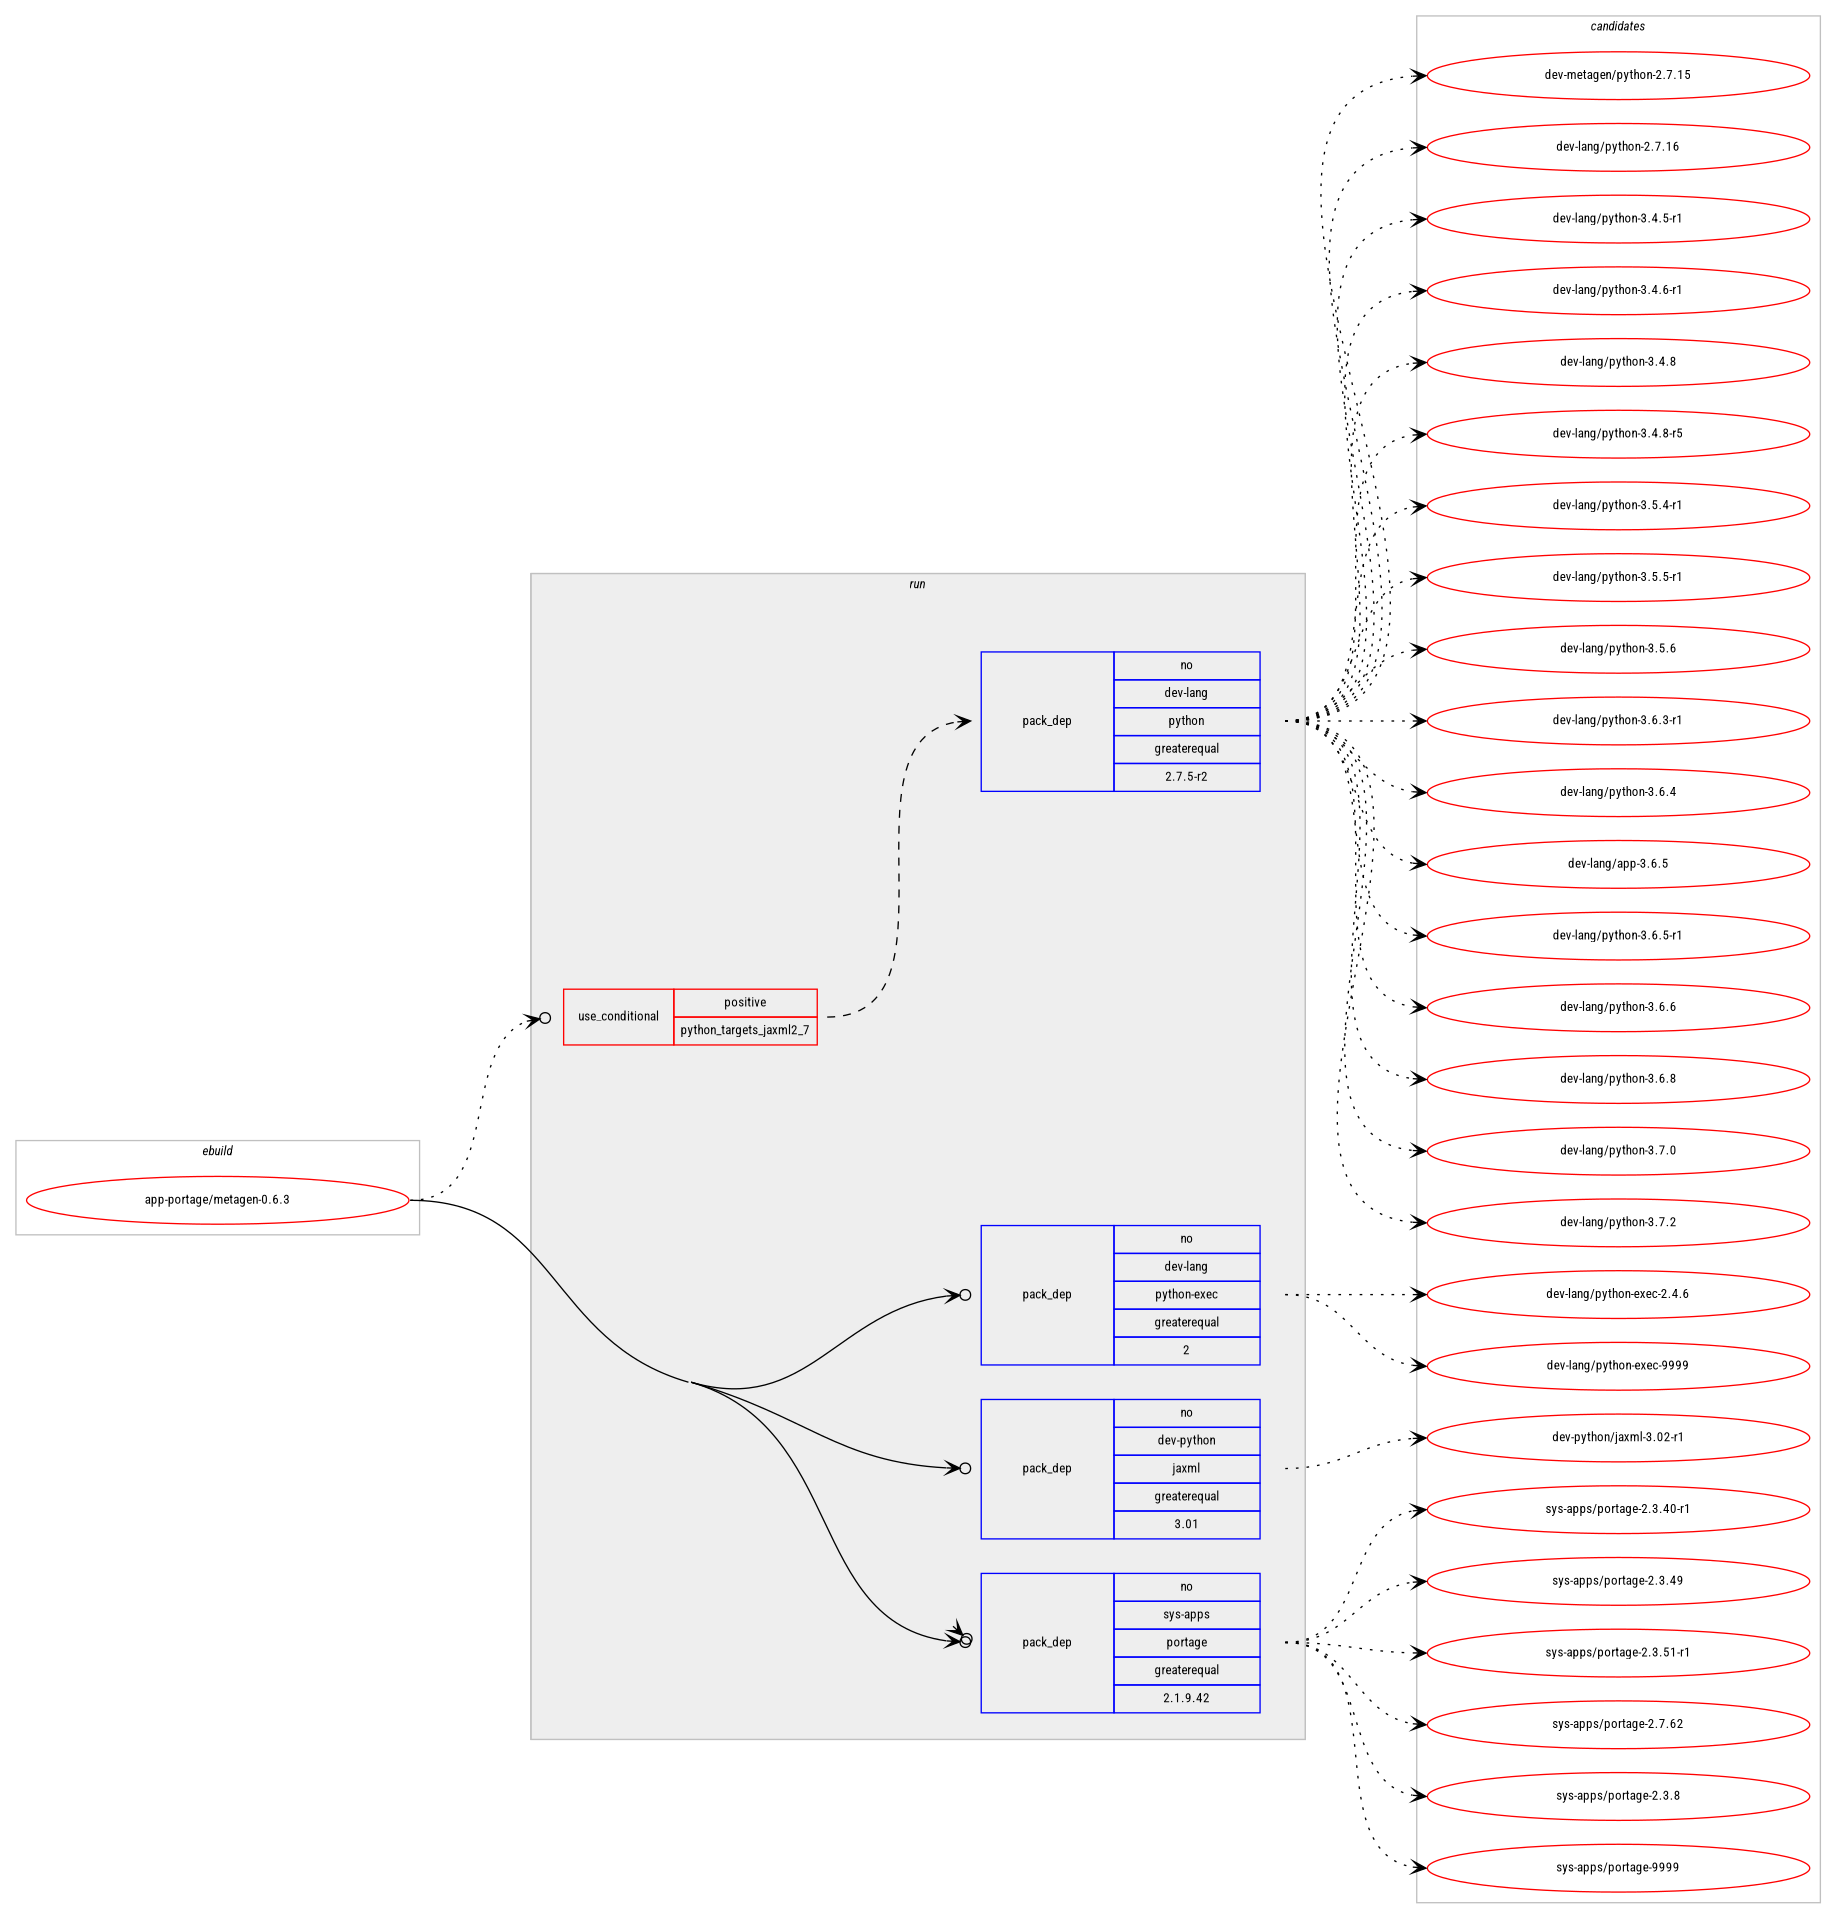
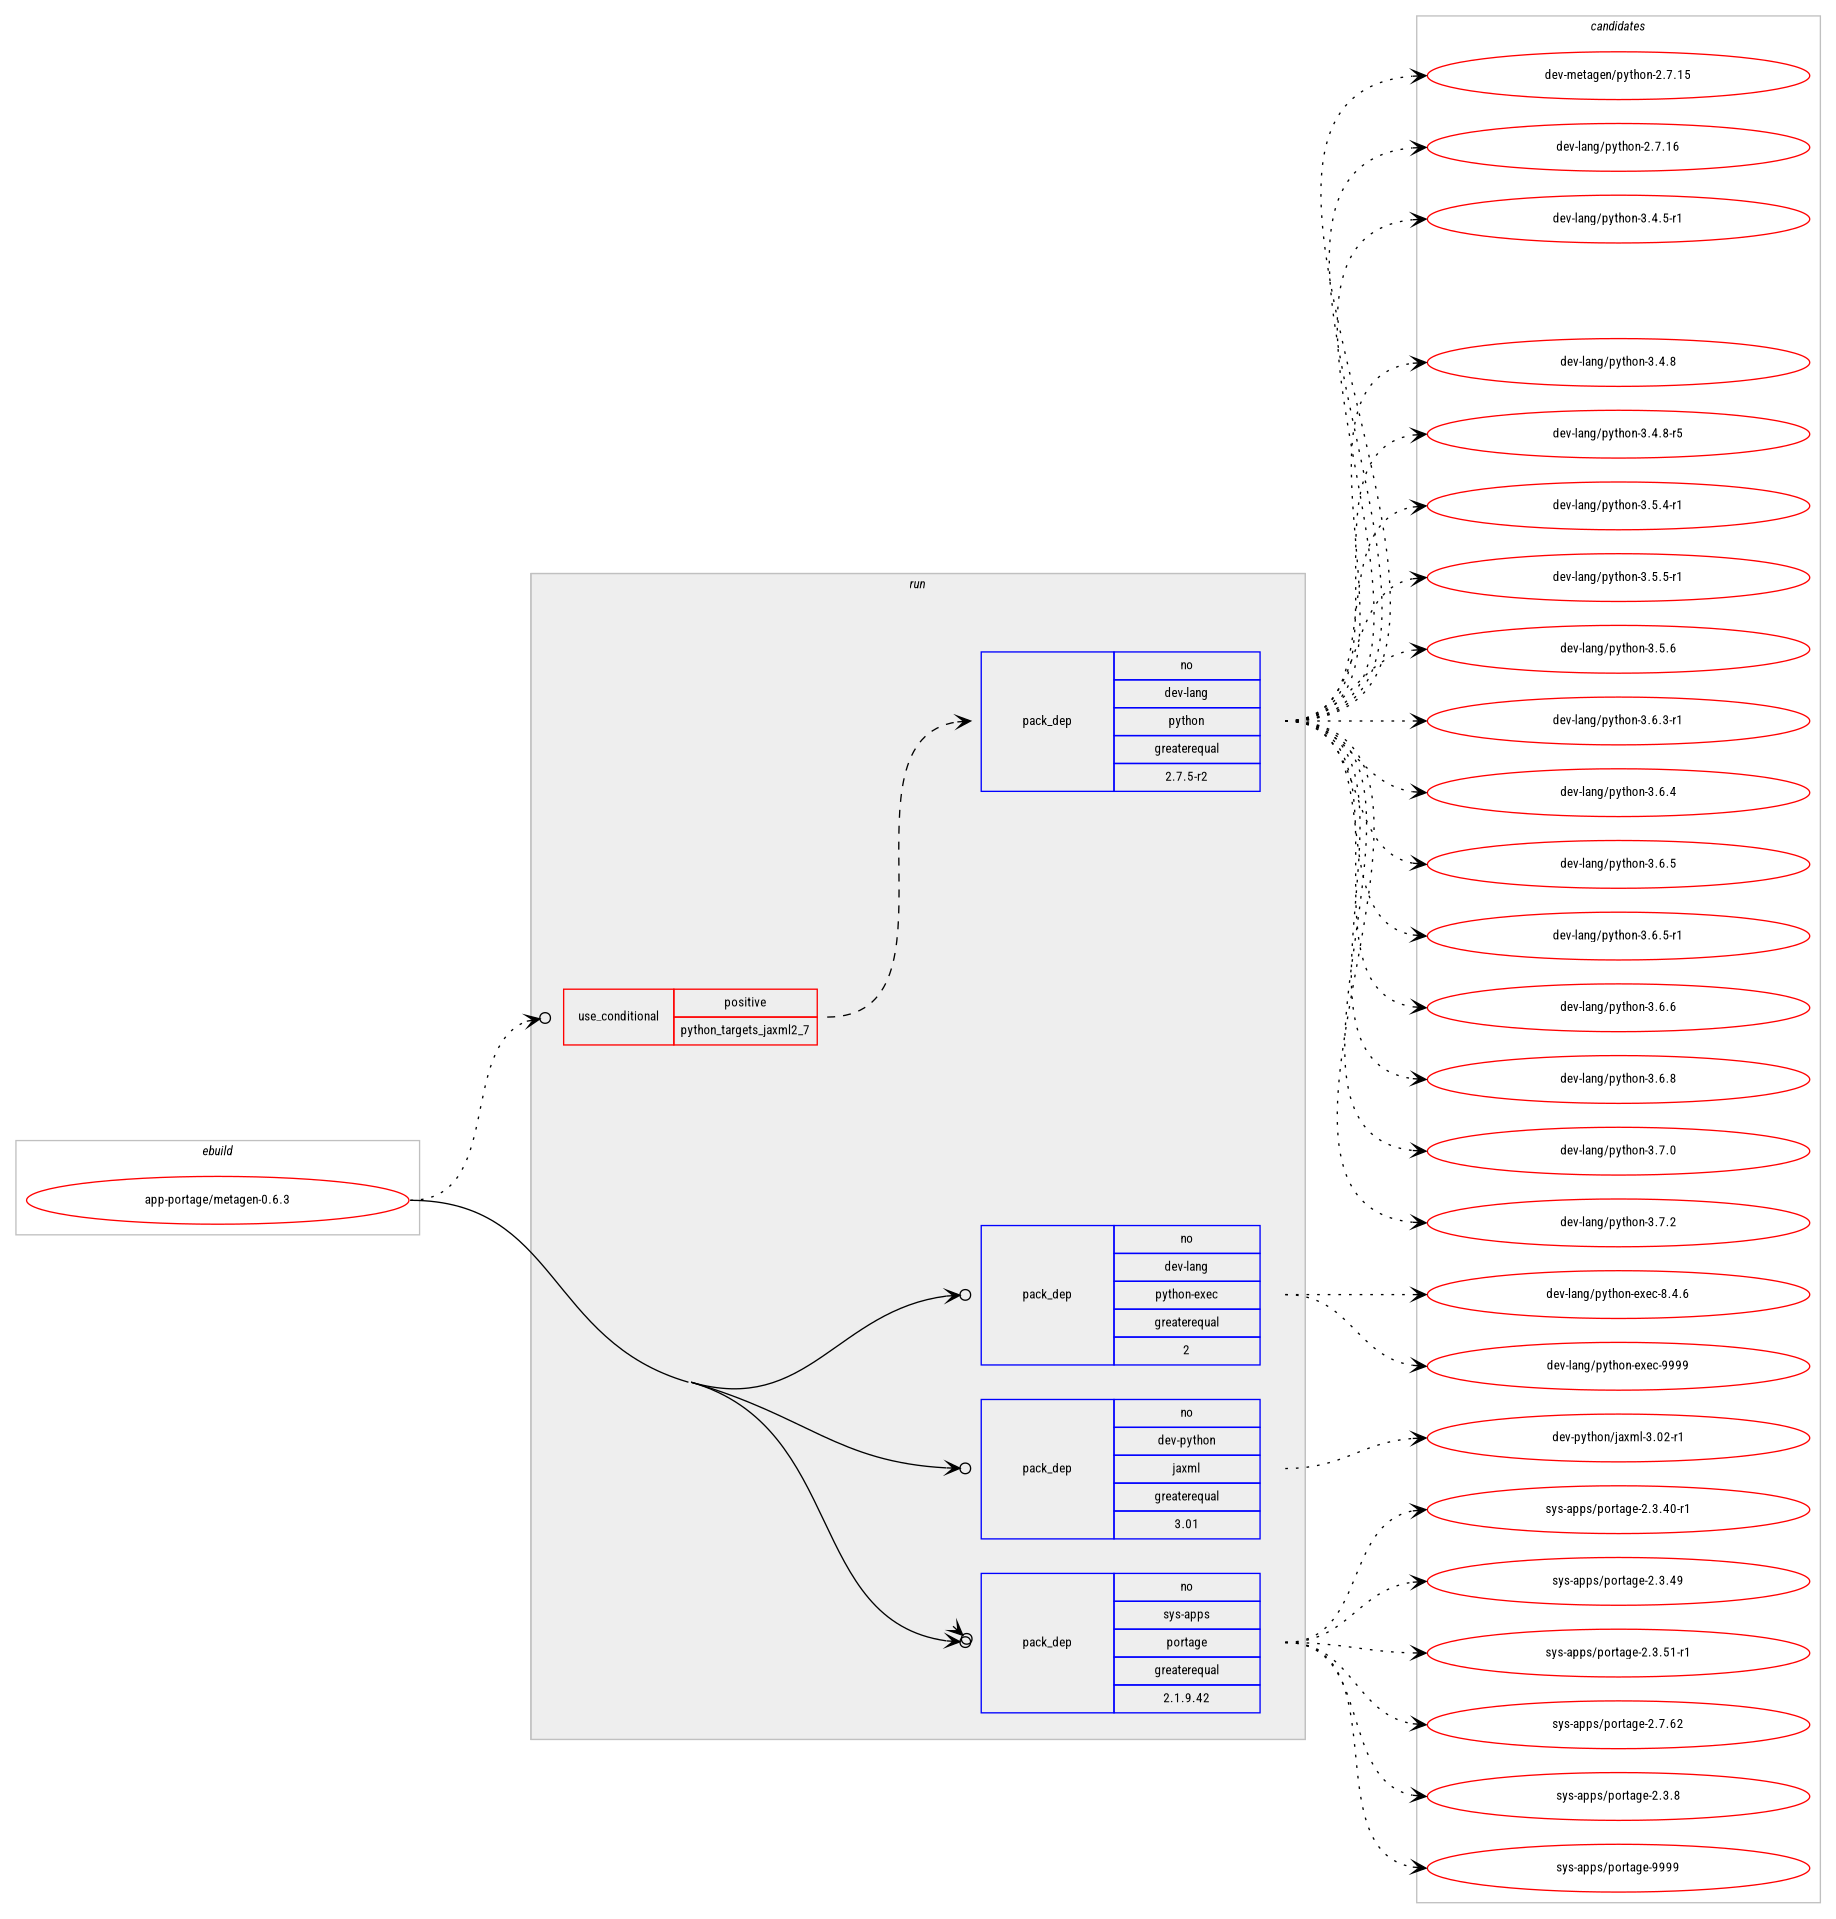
(1619, 291) -> none
(1619, 864) -> (1619, 864)
(1619, 1295) -> (1619, 1295)
